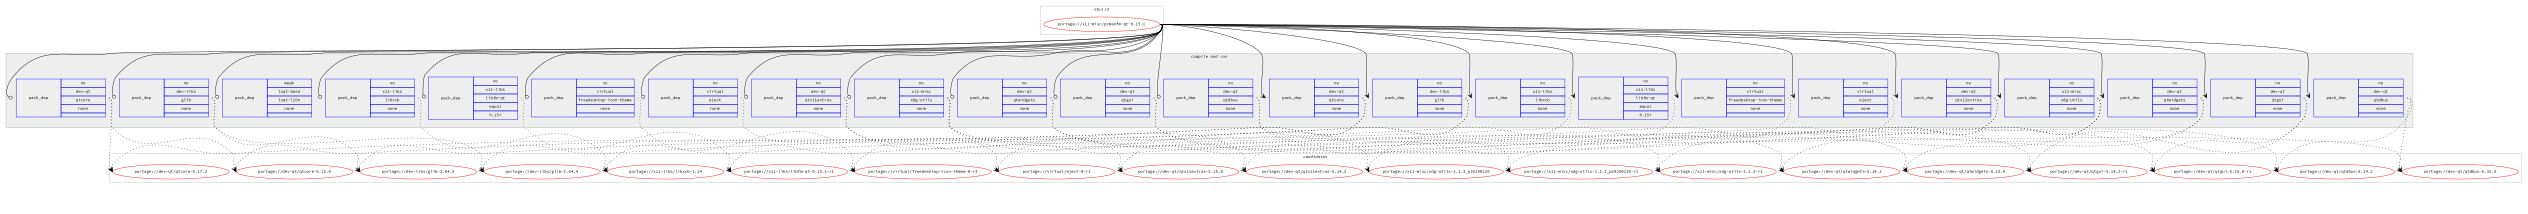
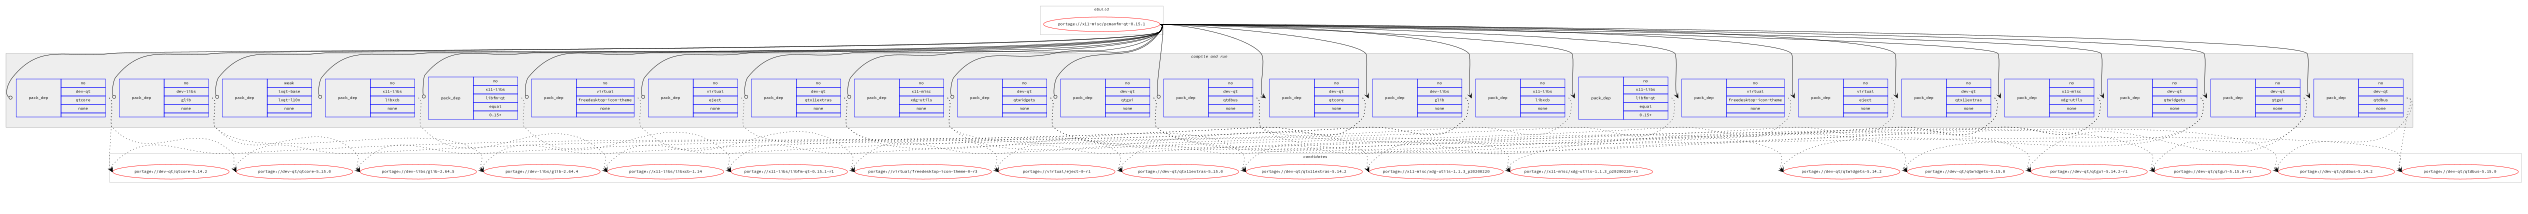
(171, 172) -> (171, 172)
(1718, 172) -> none
